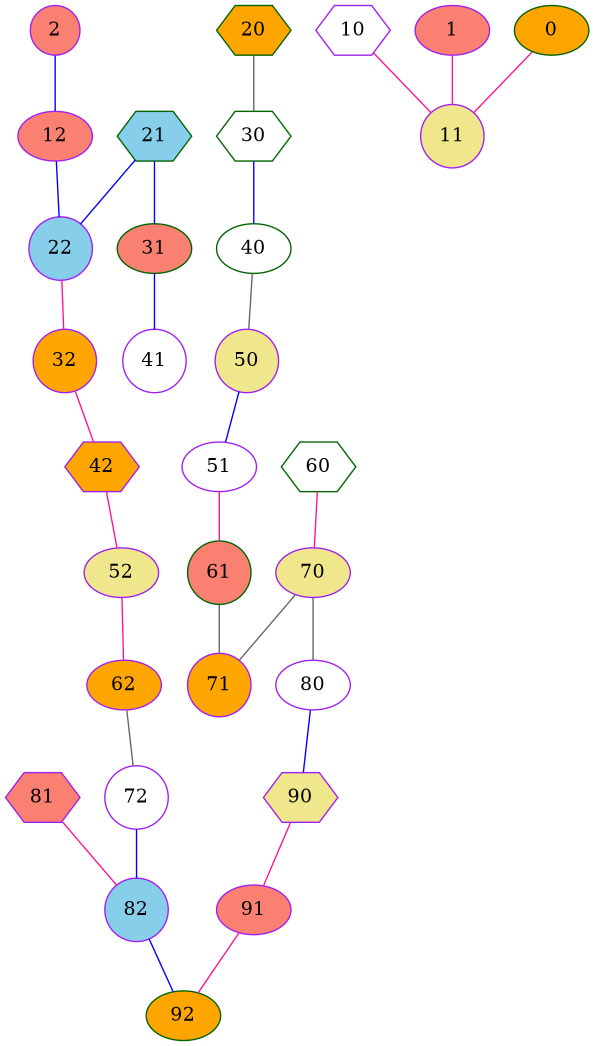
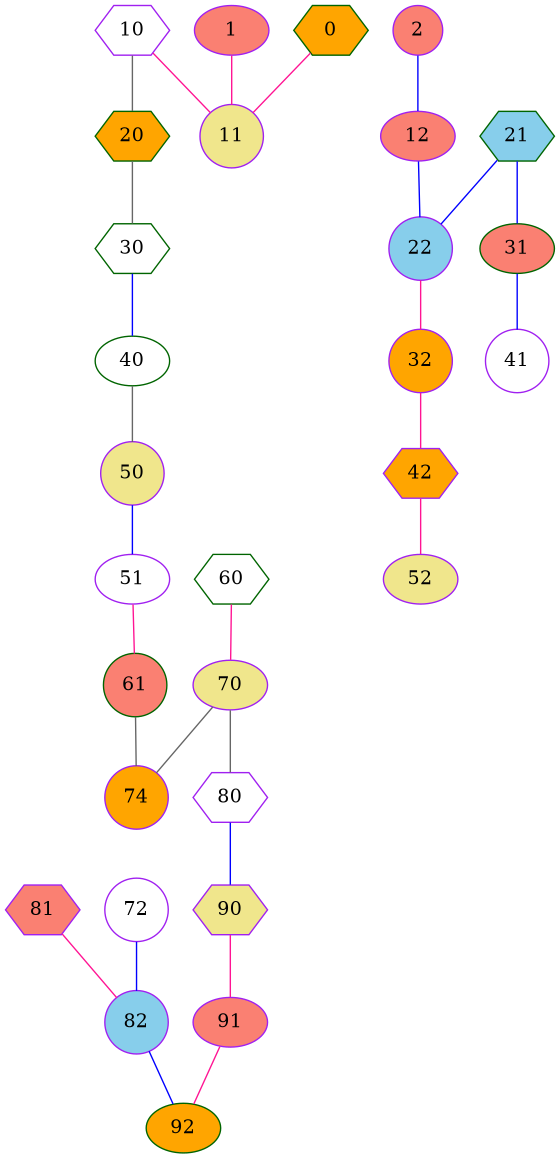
(552, 30) -> (331, 30)
none -> (132, 83)
(124, 685) -> none
(219, 685) -> (137, 797)
(313, 685) -> (230, 797)
